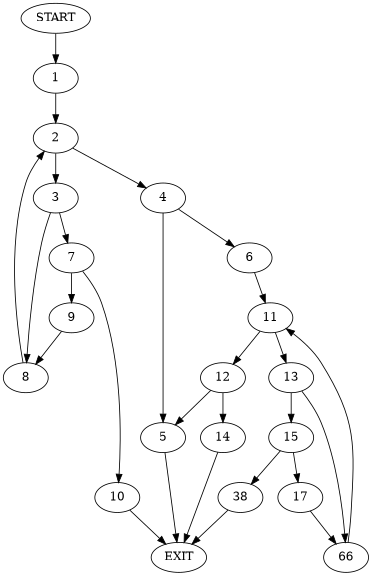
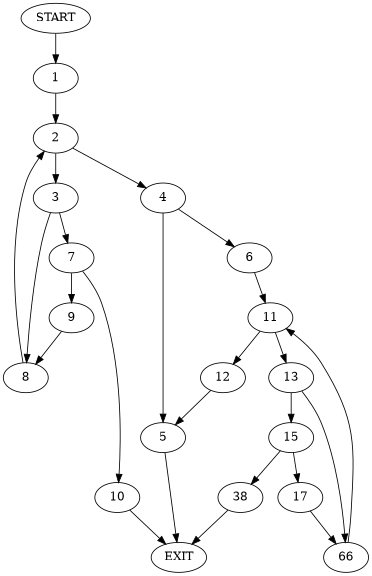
(223, 438) -> none
